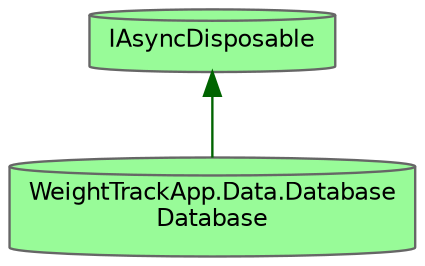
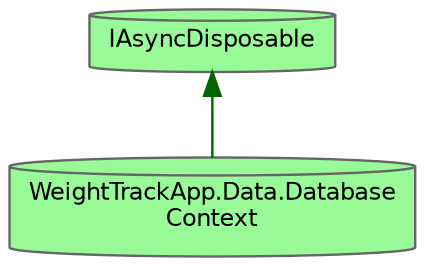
(212, 207) -> (212, 207)
